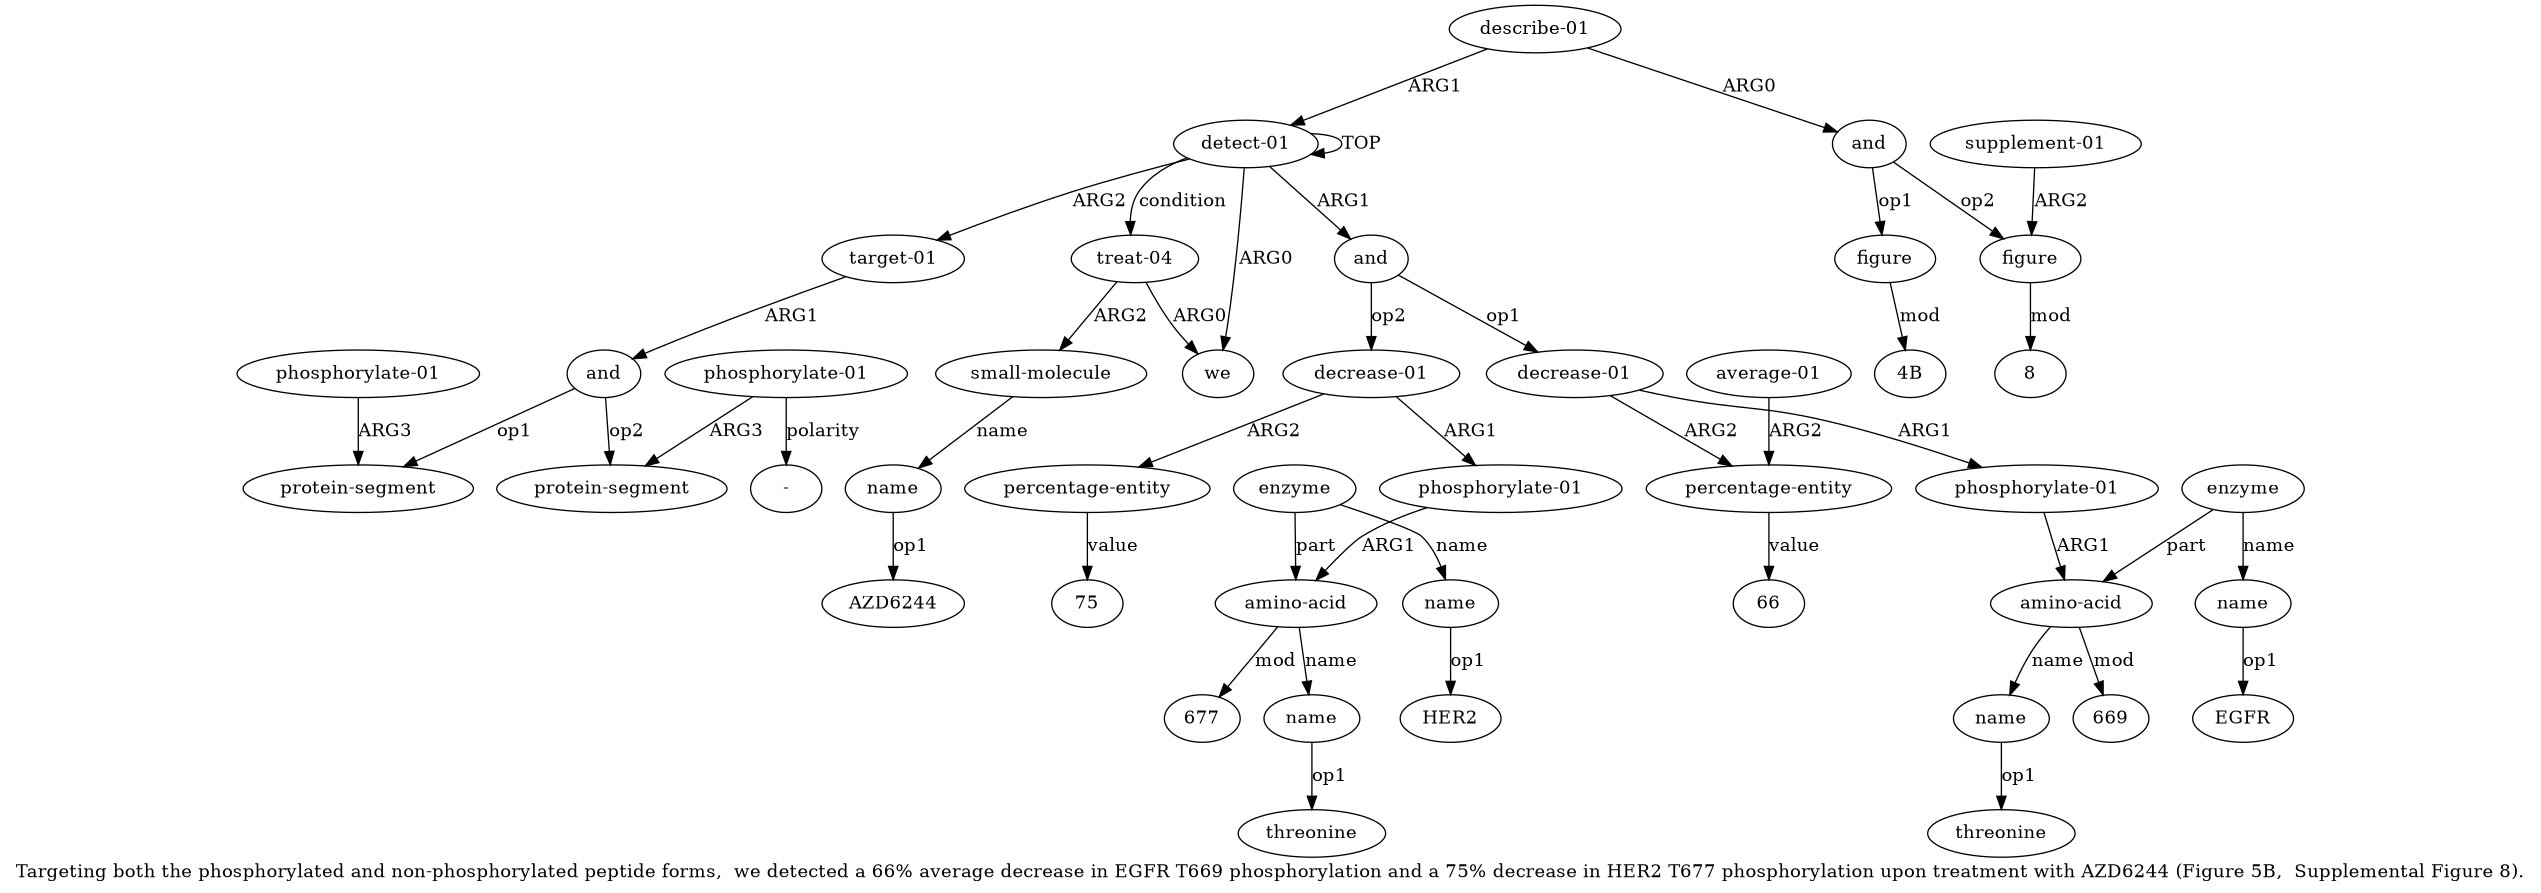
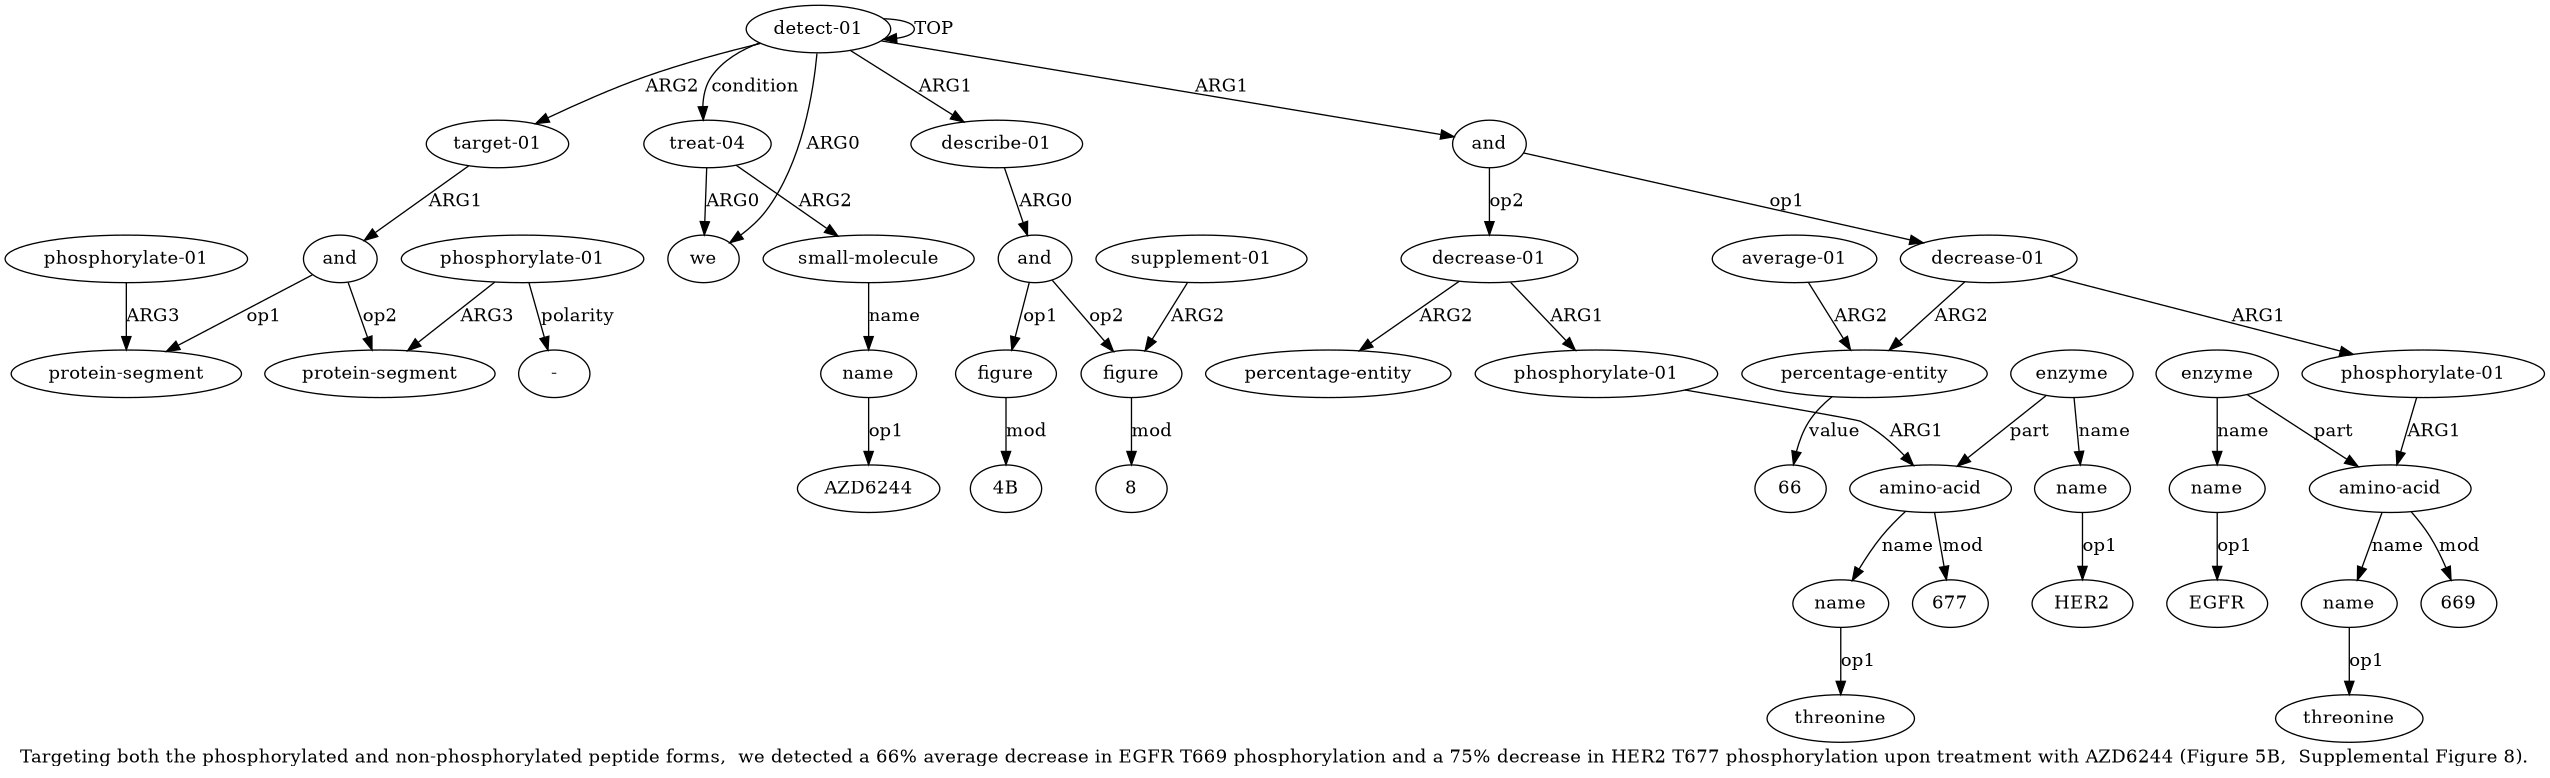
(1395, 85) -> (902, 83)
(1087, 604) -> none
